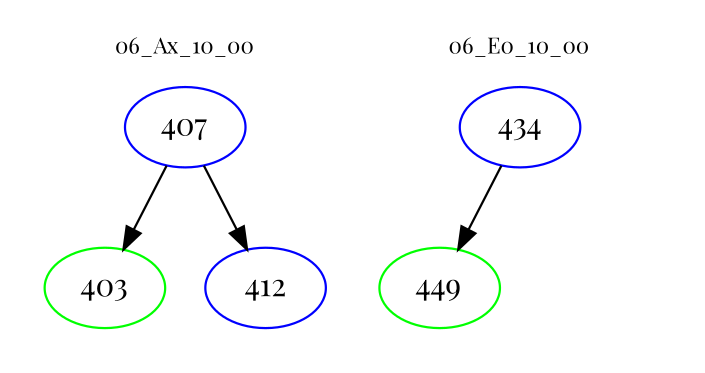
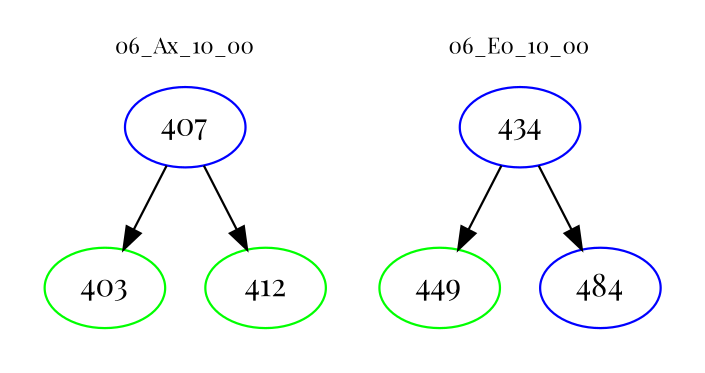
(266, 288) -> (266, 288)
none -> (600, 288)
